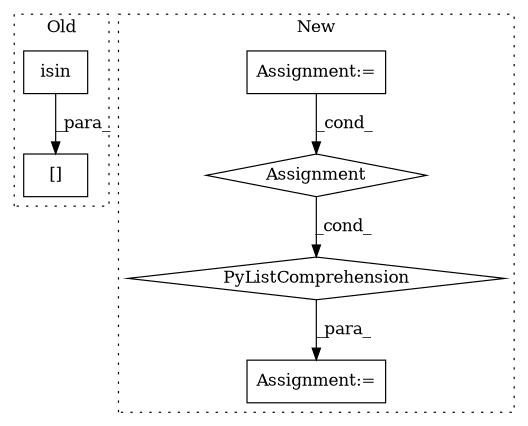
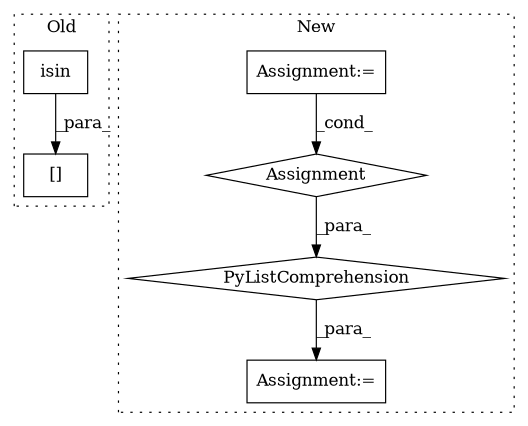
(344, 227) -> (344, 227)
